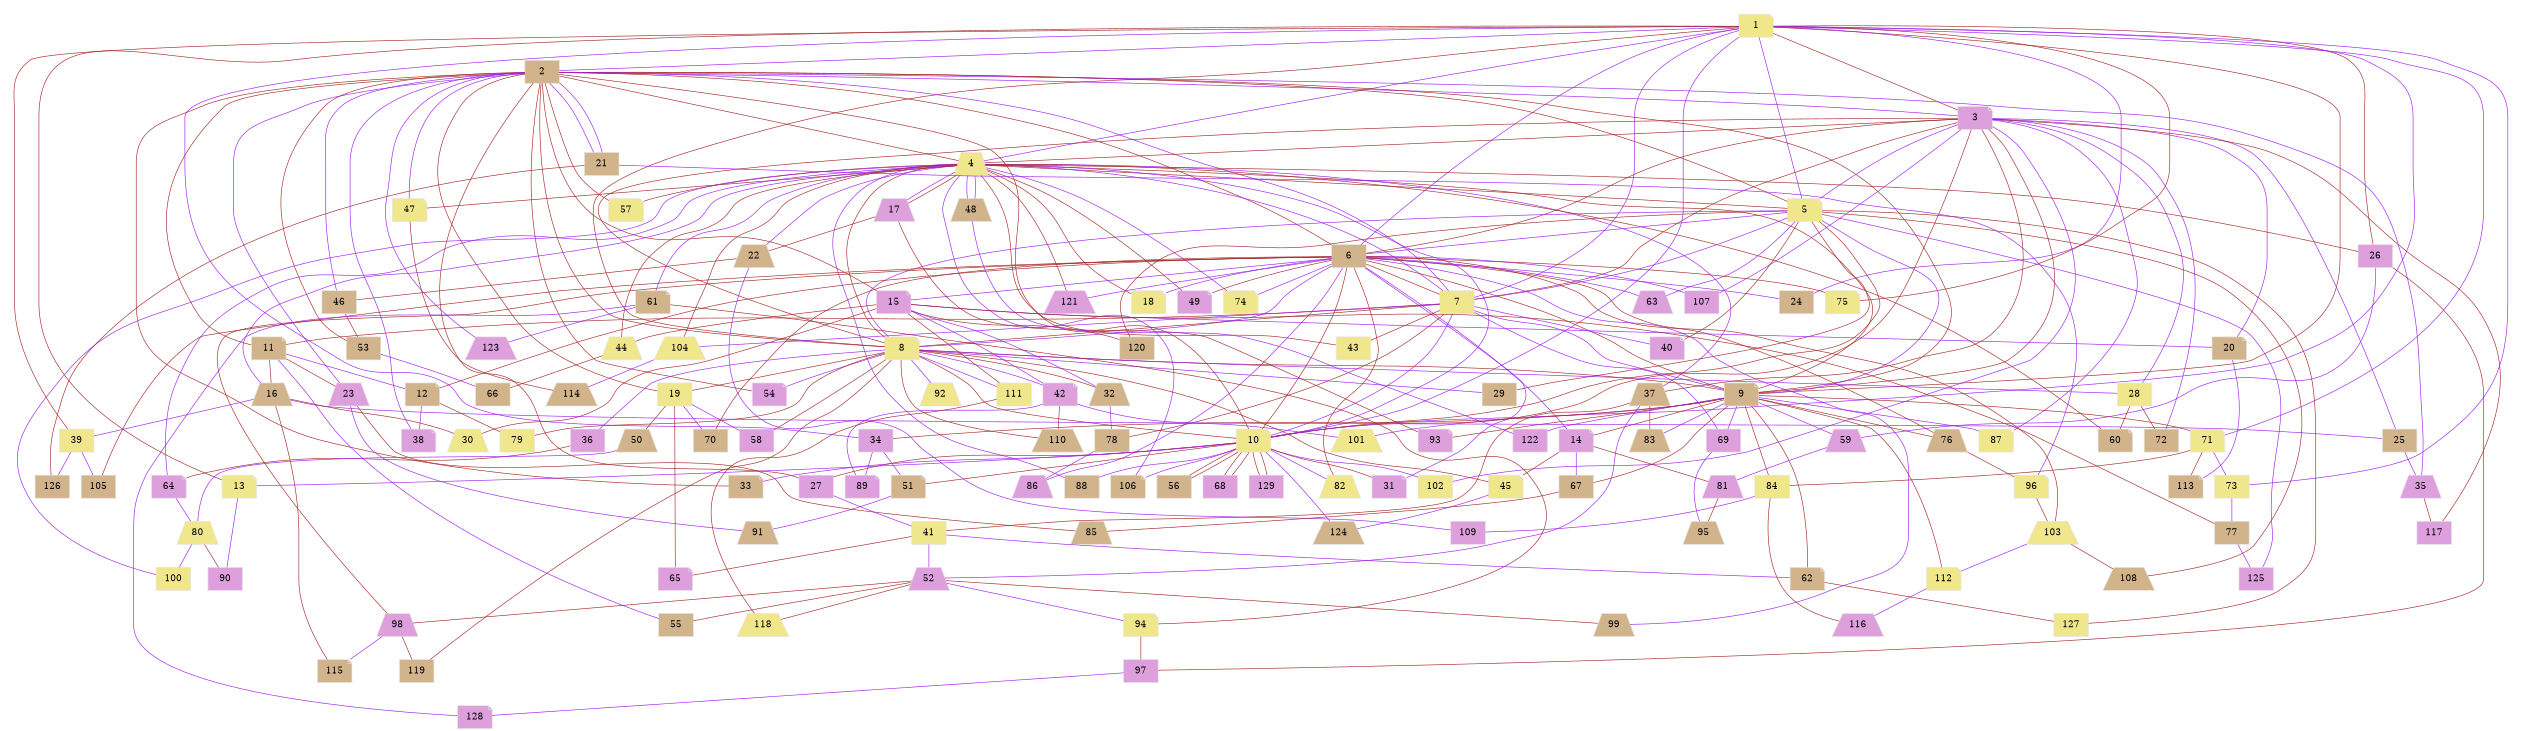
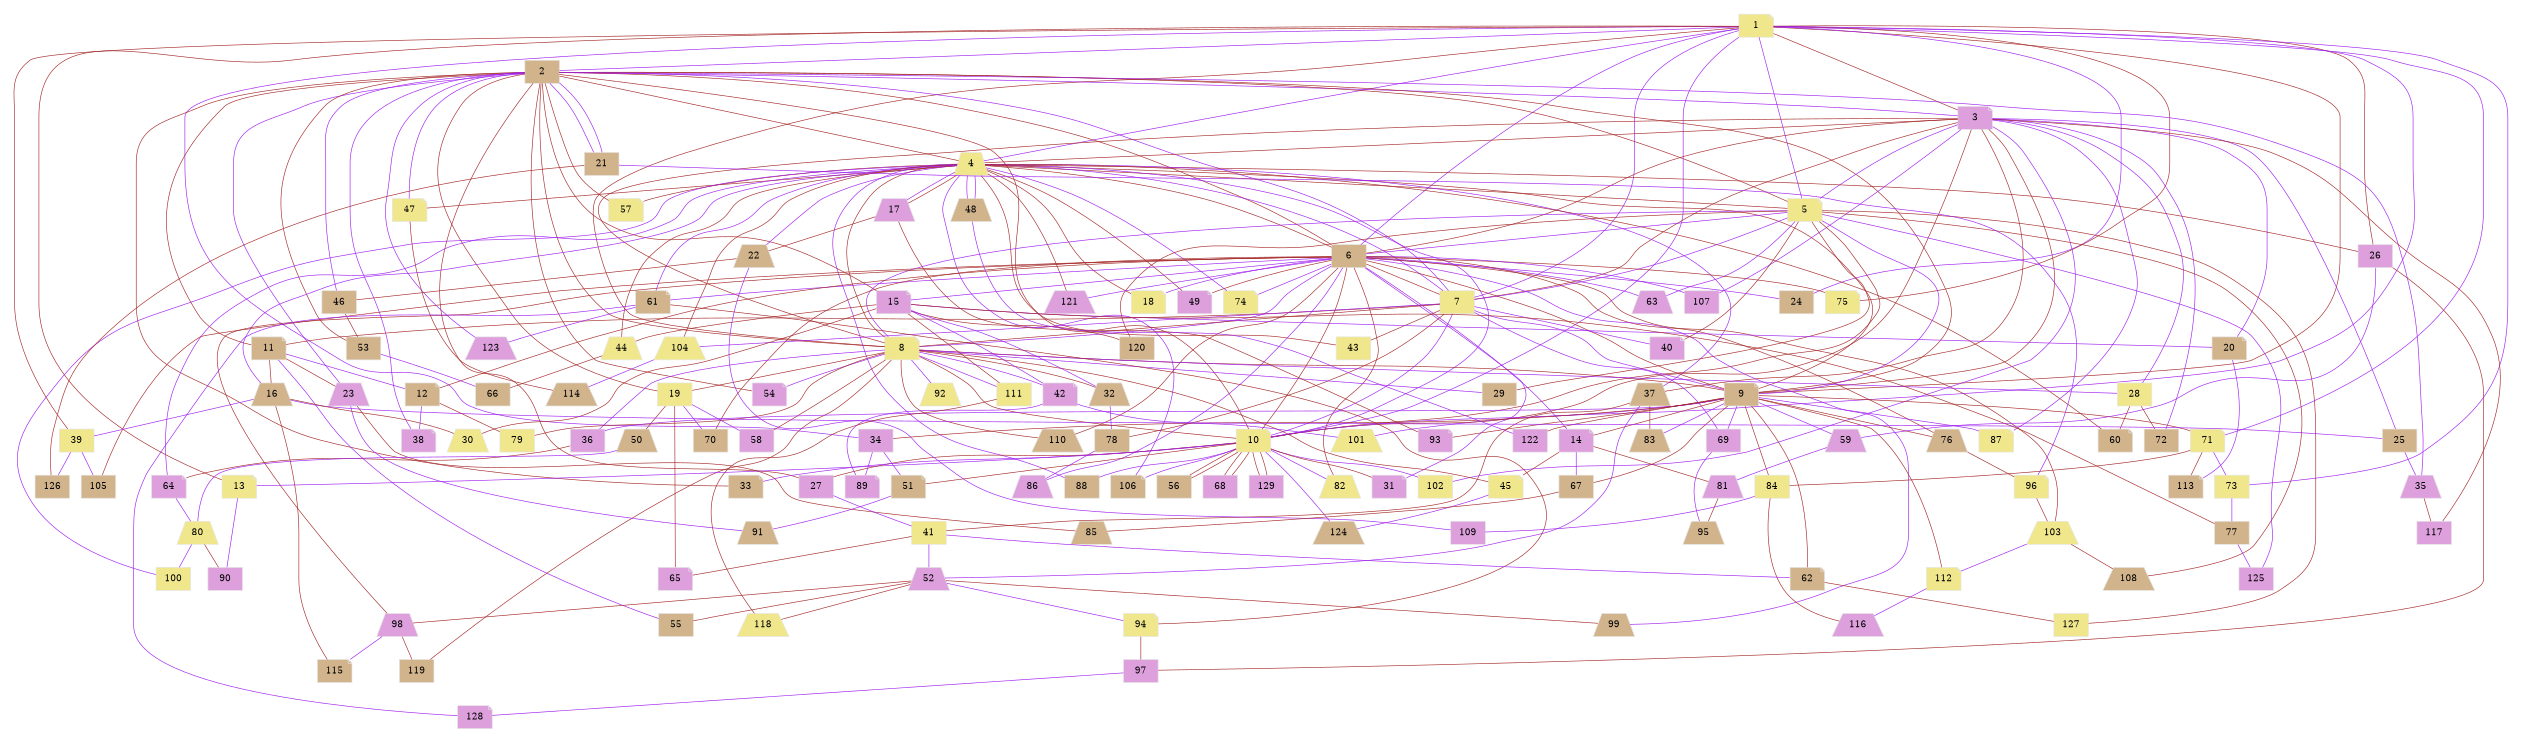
none -> (1163, 189)
none -> (1001, 276)
none -> (1192, 411)
(1635, 413) -> (1635, 413)
(1059, 415) -> (1202, 343)
